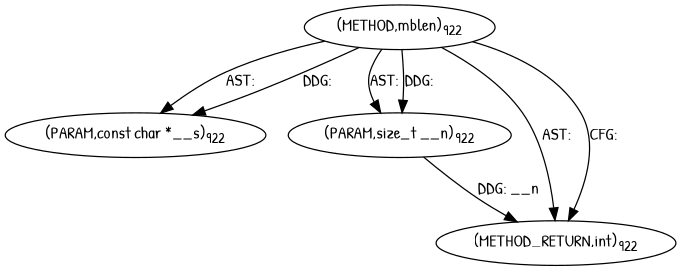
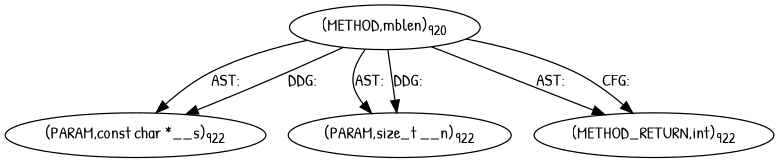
(453, 25) -> (438, 25)
(463, 188) -> none
